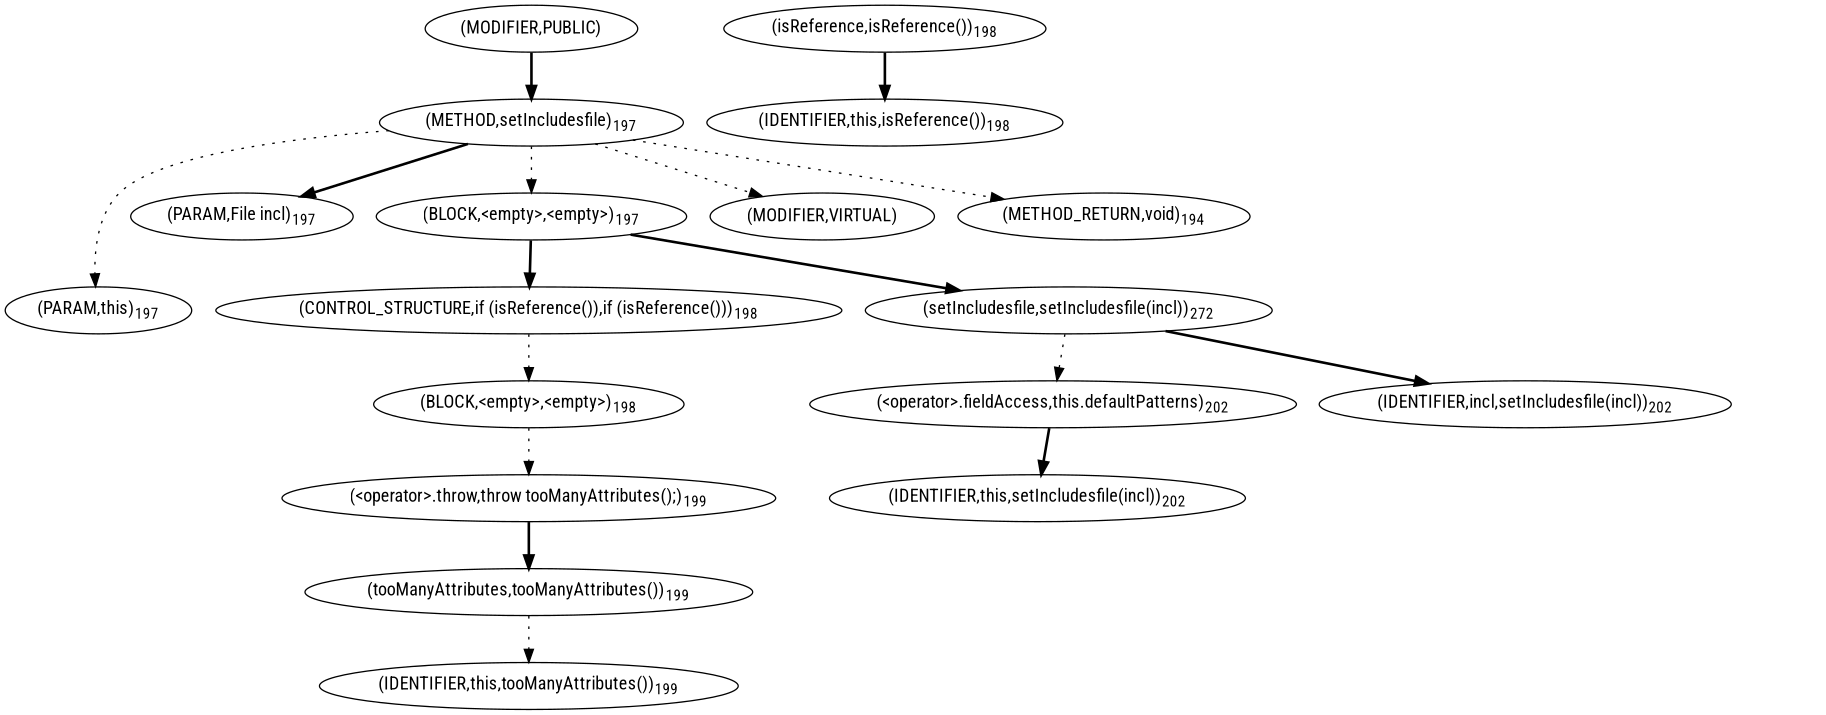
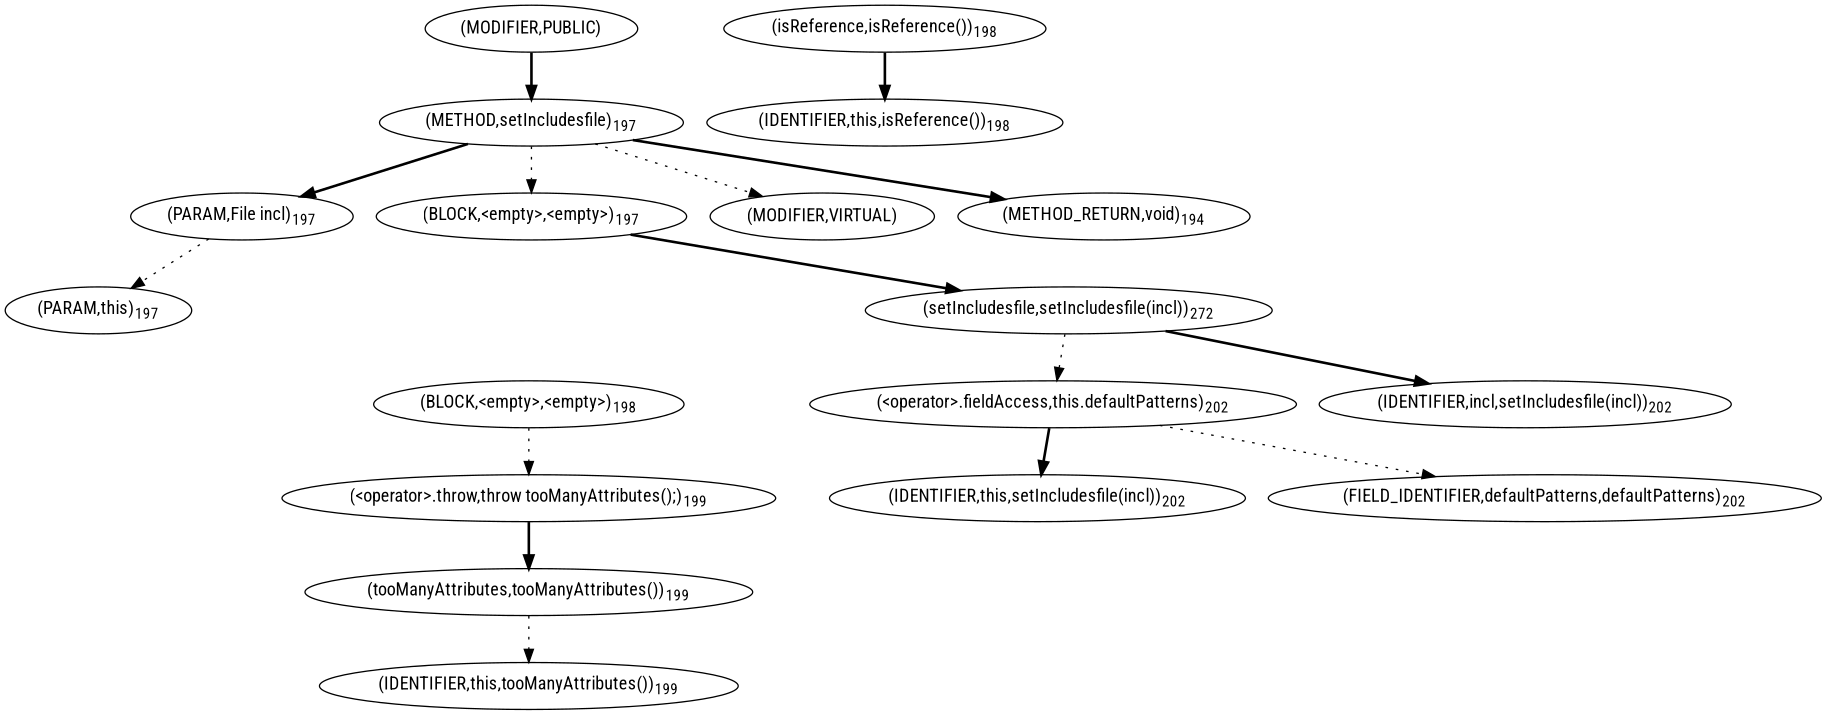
(208, 156) -> (176, 260)
(812, 169) -> (812, 169)
(529, 310) -> none
none -> (1545, 498)
